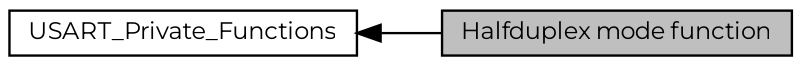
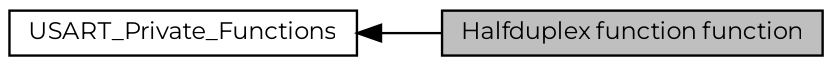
(617, 33) -> (632, 33)
